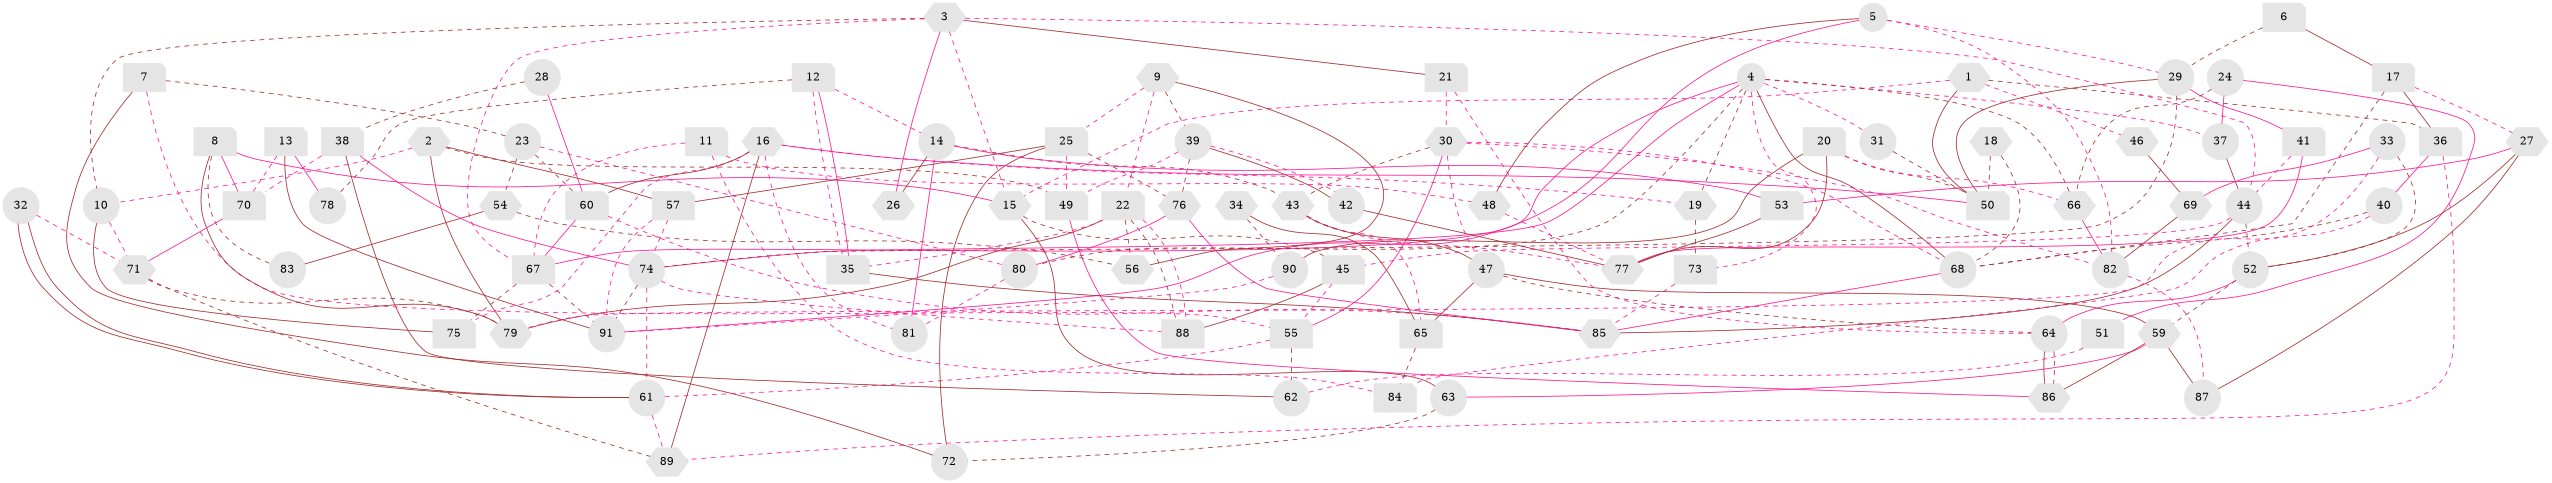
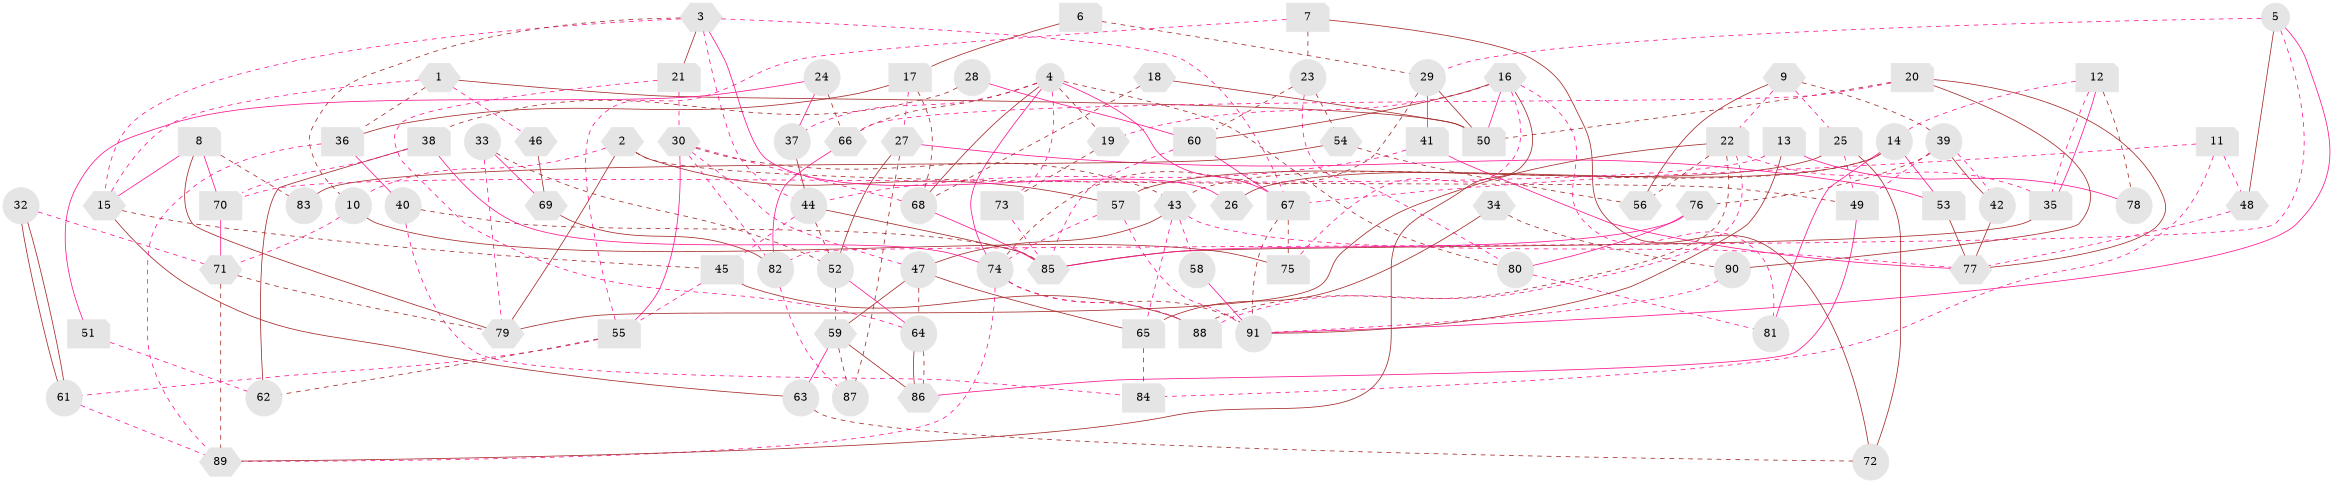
(1878, 142) -> none
(1127, 174) -> none
(1989, 174) -> (1290, 98)
(2271, 233) -> (714, 229)
none -> (1197, 270)
(2381, 288) -> (880, 269)
(647, 336) -> (836, 440)
(2181, 366) -> (843, 364)
